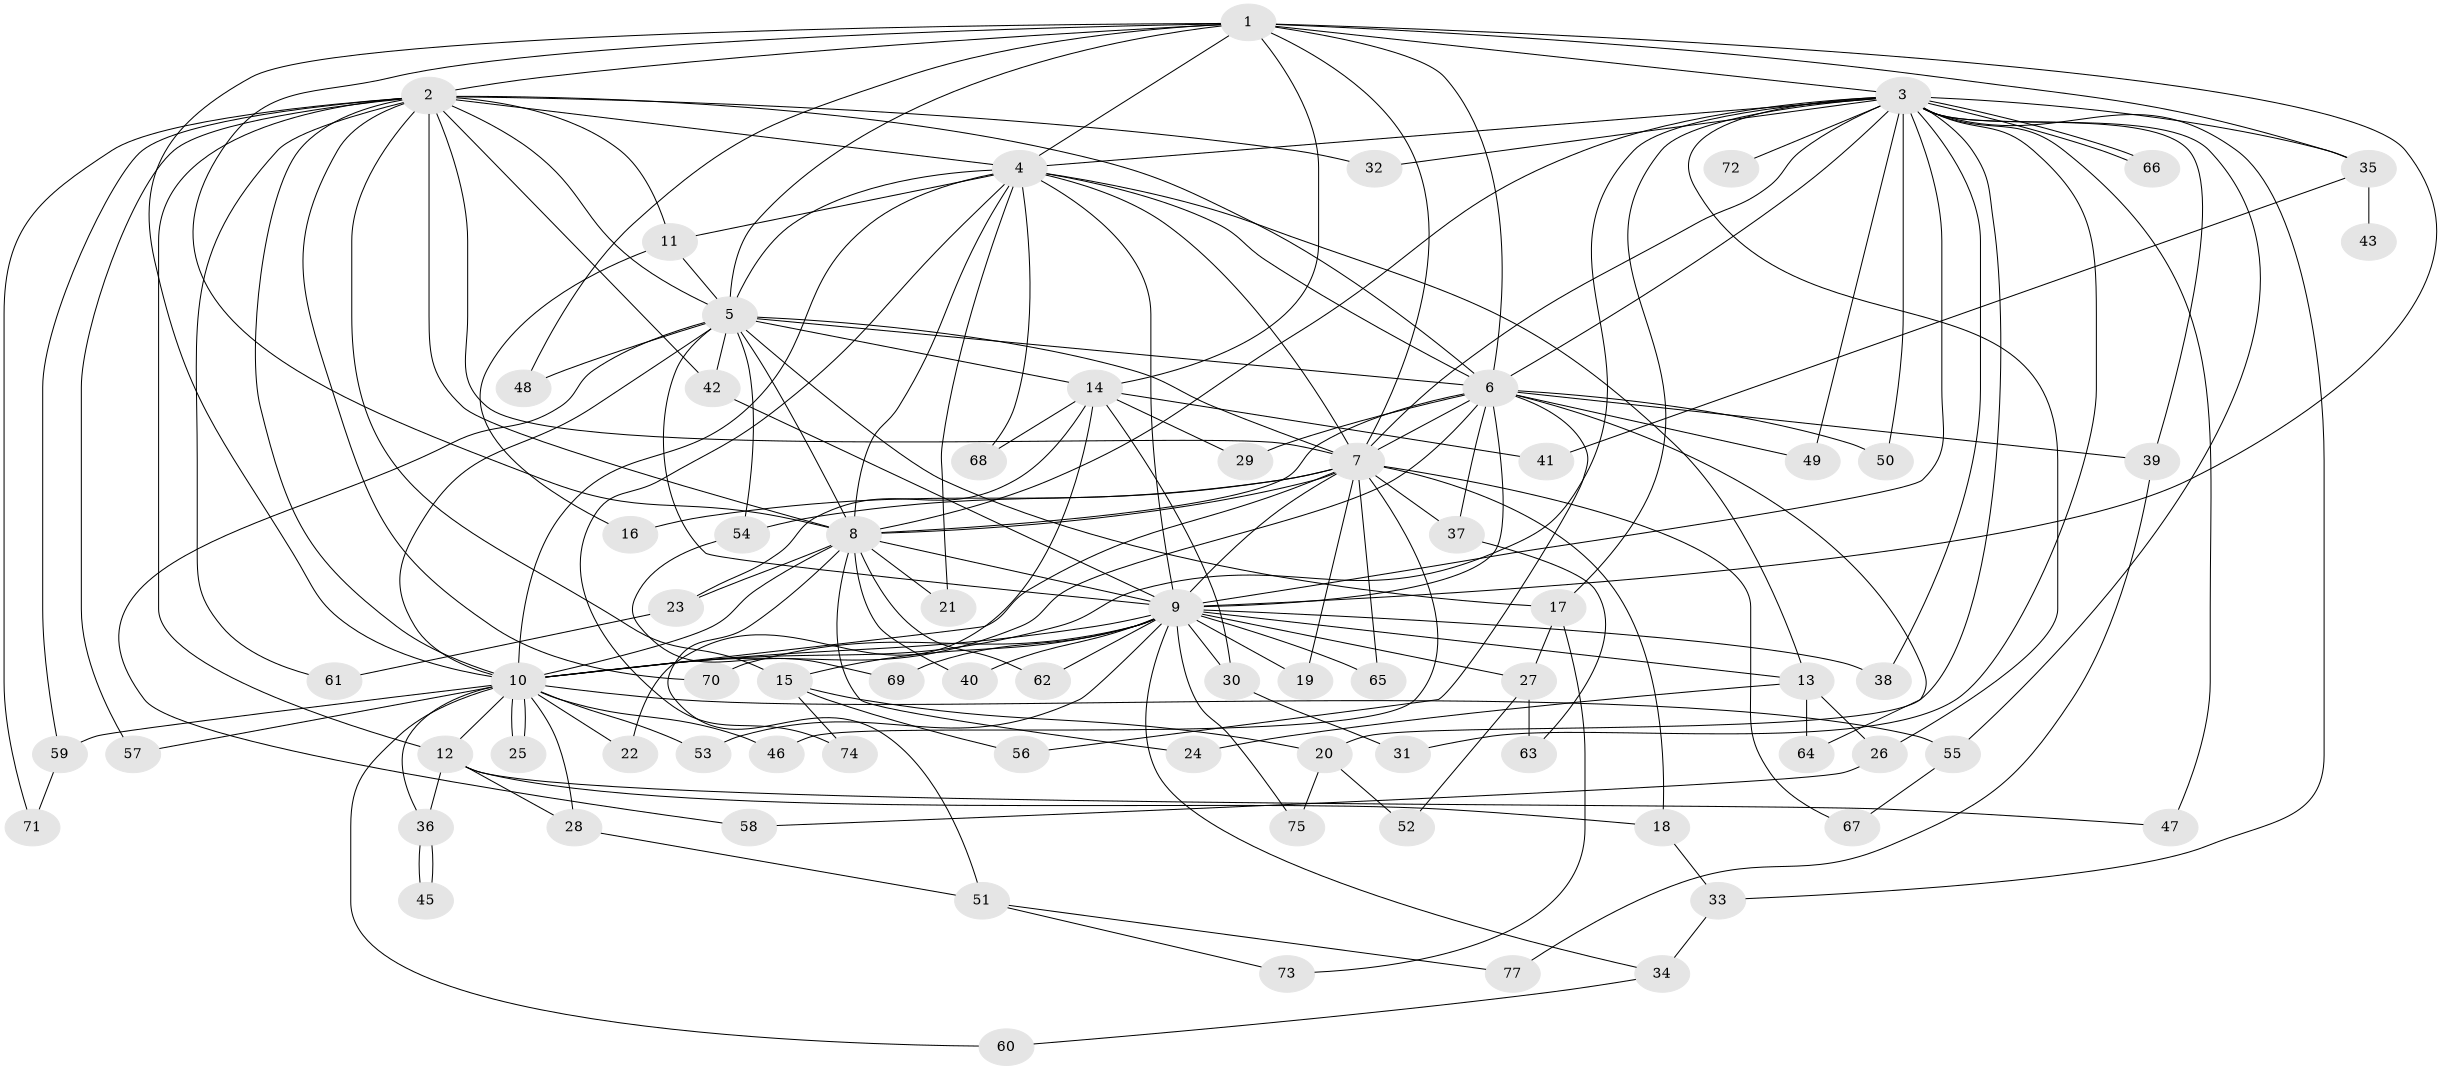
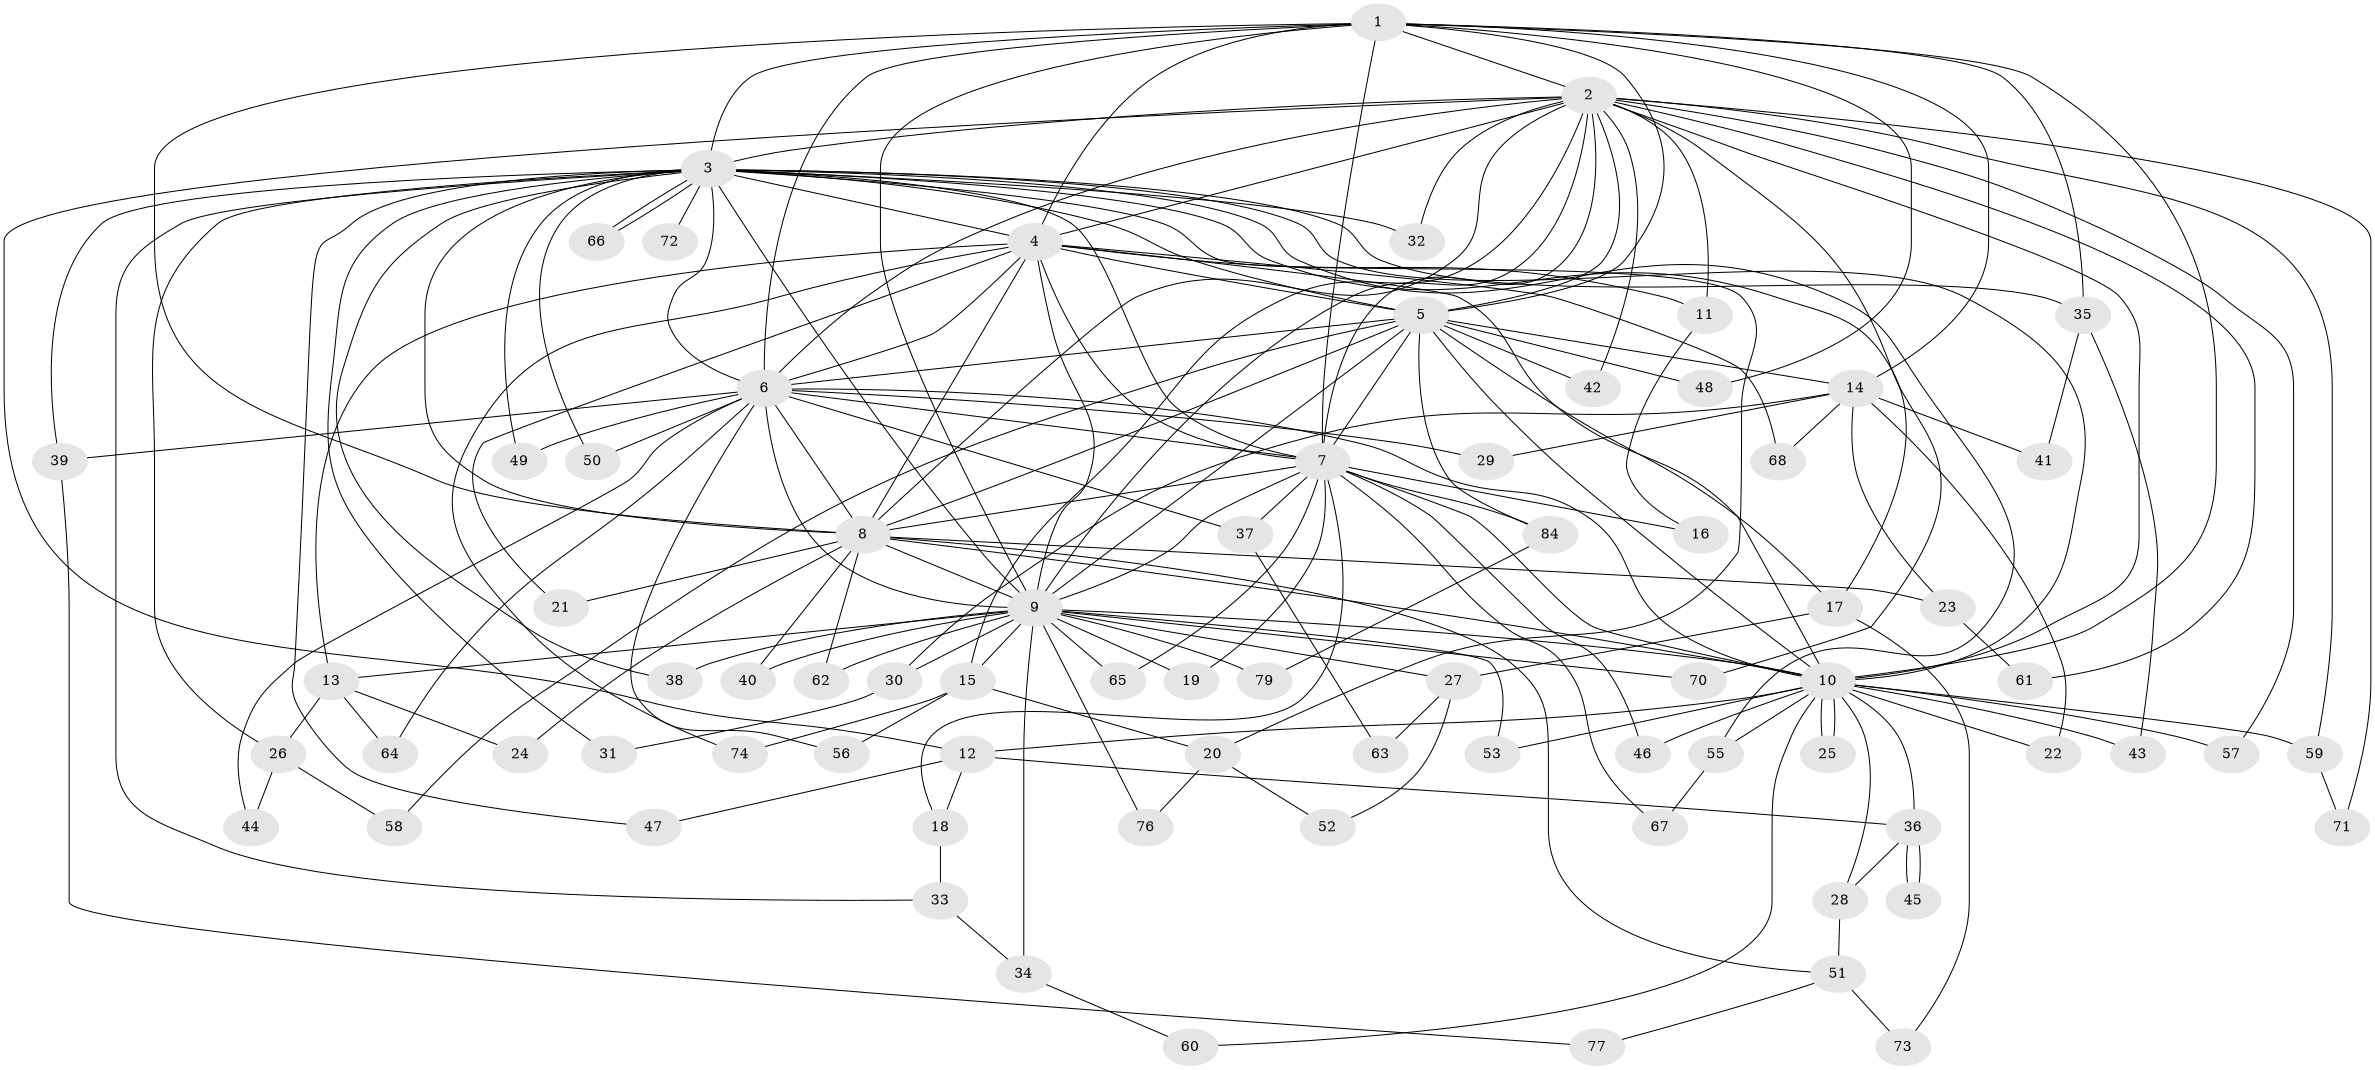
none -> (1146, 115)
(700, 279) -> (1071, 215)
(923, 488) -> (1315, 318)
(742, 535) -> (1550, 535)
(897, 681) -> (1265, 681)
none -> (1986, 711)
(494, 782) -> (1877, 864)
none -> (251, 828)
(1297, 828) -> (1146, 828)
